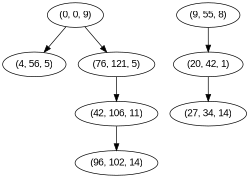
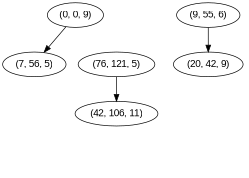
(208, 15) -> (208, 15)
(94, 37) -> none
(34, 64) -> (34, 64)
(208, 64) -> (208, 64)
(208, 114) -> none
(117, 163) -> none
